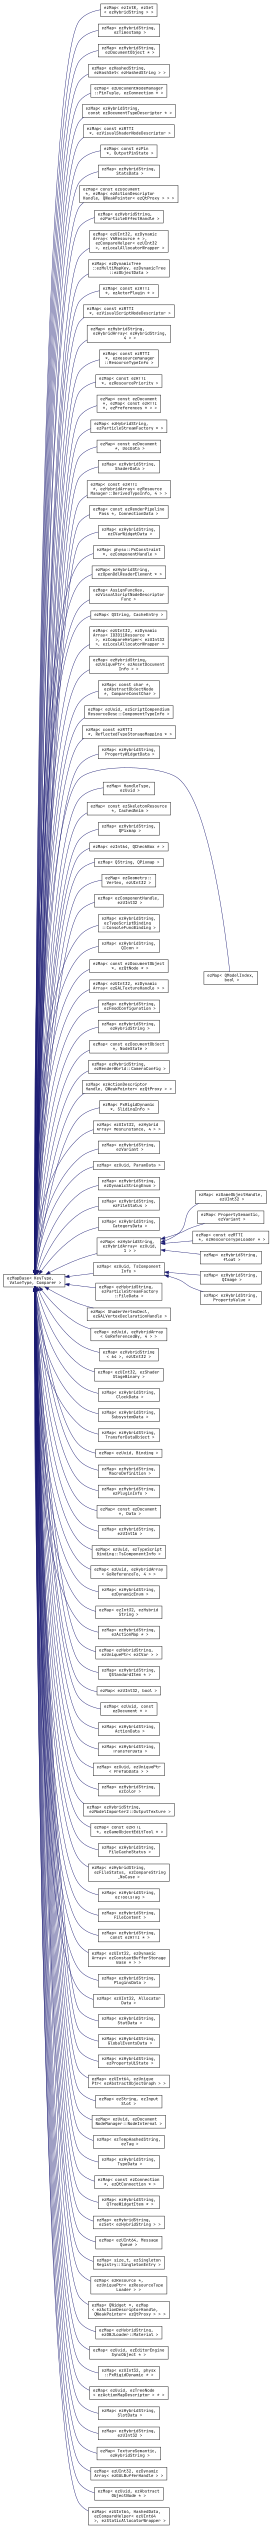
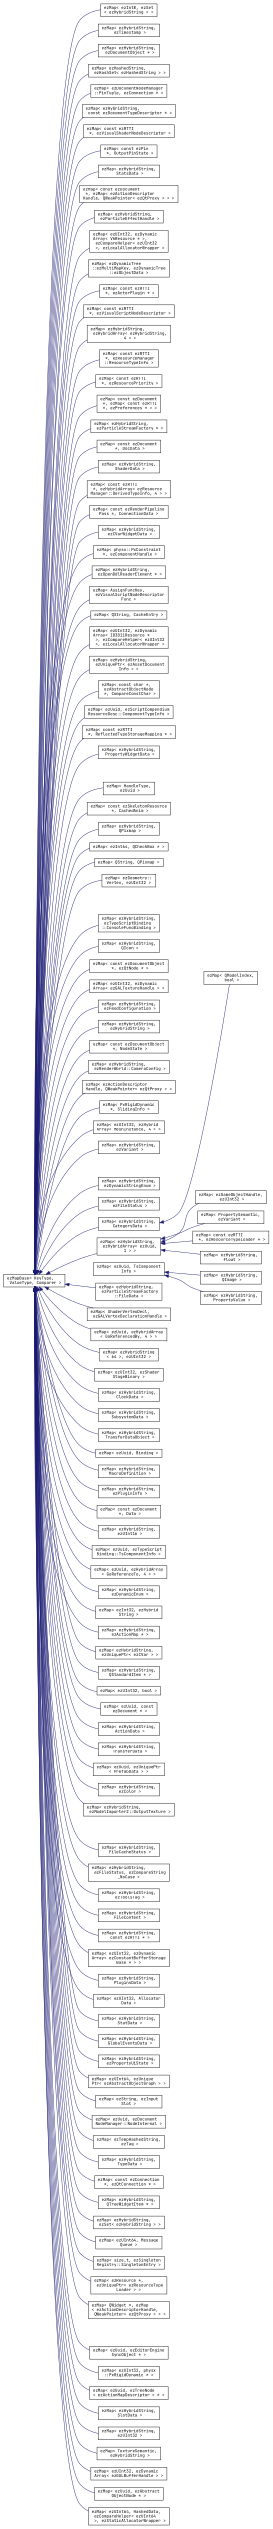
(73, 793) -> (208, 1109)
(129, 901) -> none
(129, 1166) -> none
(81, 1275) -> none
(129, 1830) -> none
(129, 2333) -> none
